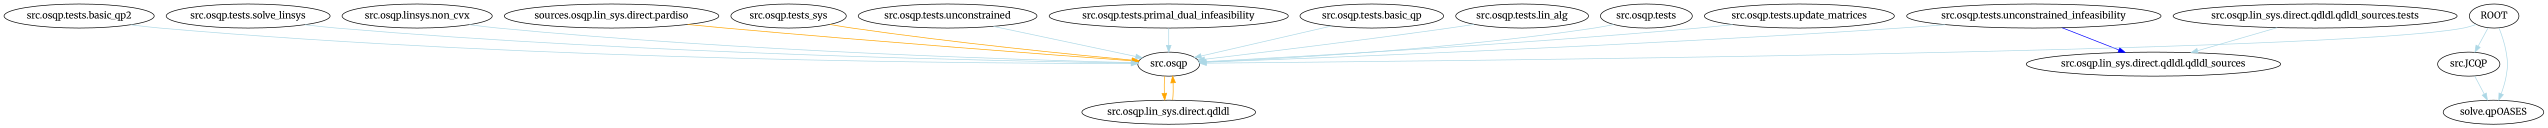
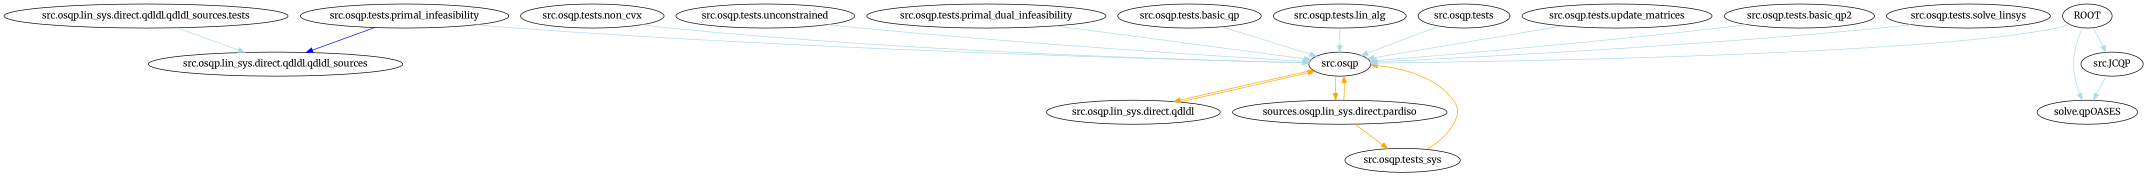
(417, 16) -> (592, 16)
(2034, 16) -> (405, 16)
none -> (1335, 85)
none -> (1369, 134)
